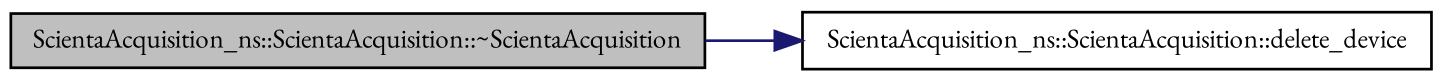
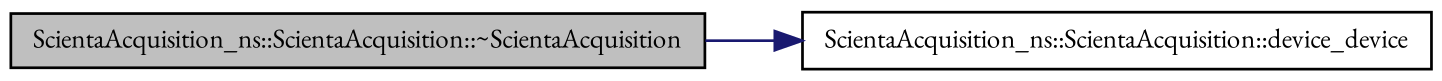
(1117, 41) -> (1117, 41)
